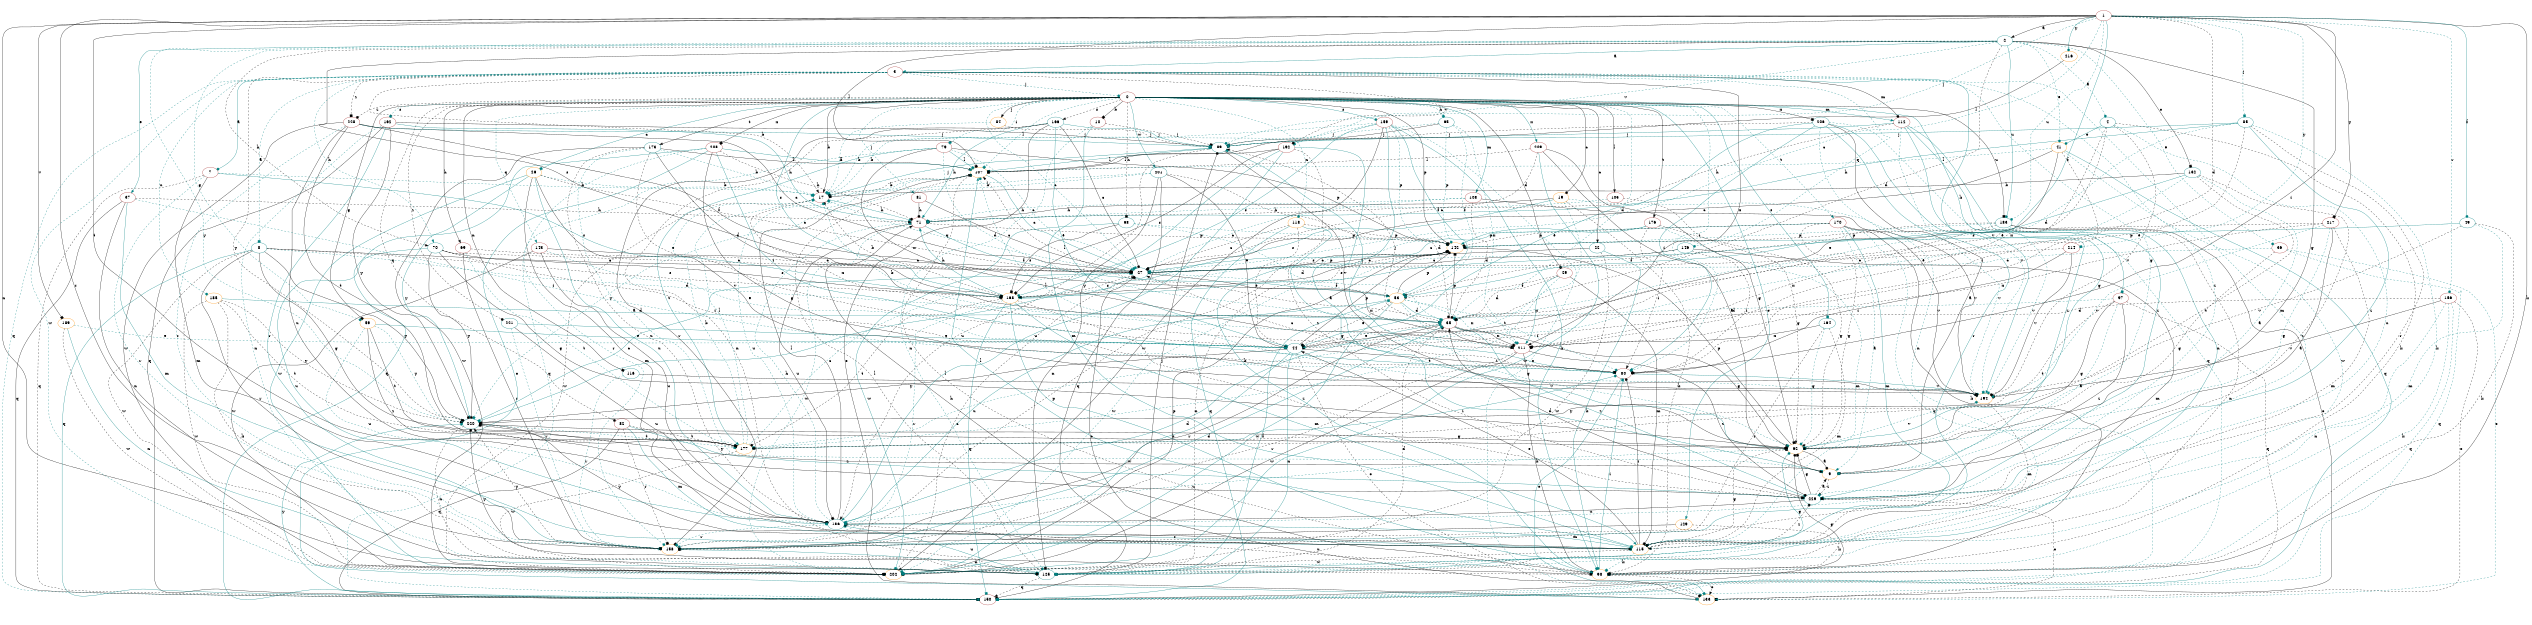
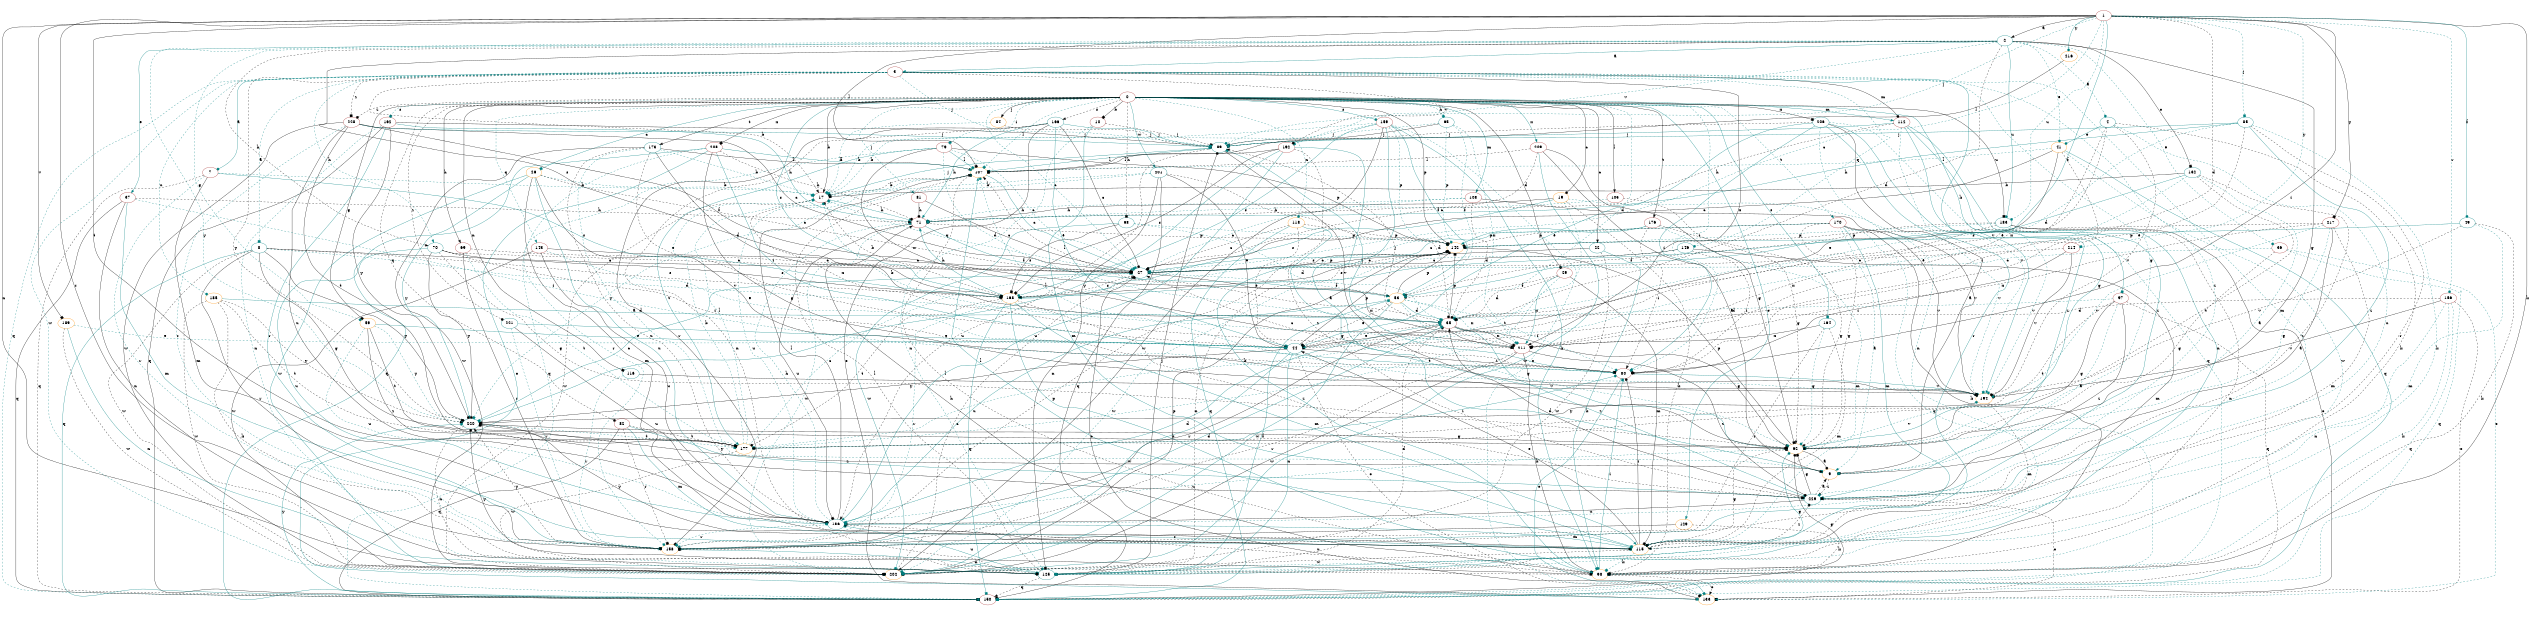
(1010, 84) -> (1048, 132)
(1126, 395) -> (1126, 395)
